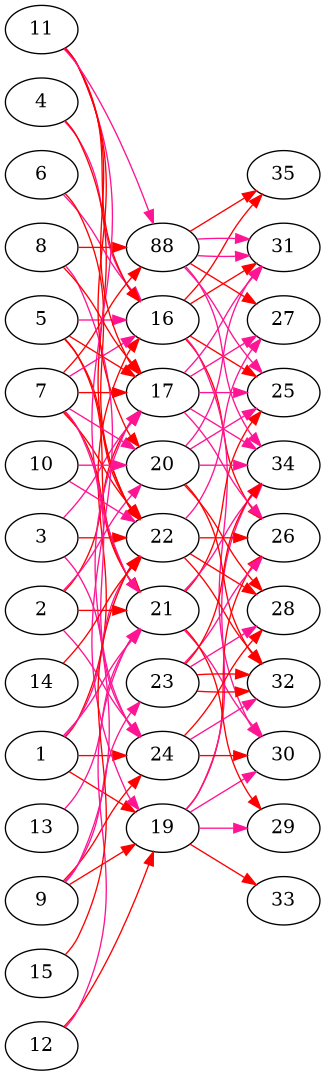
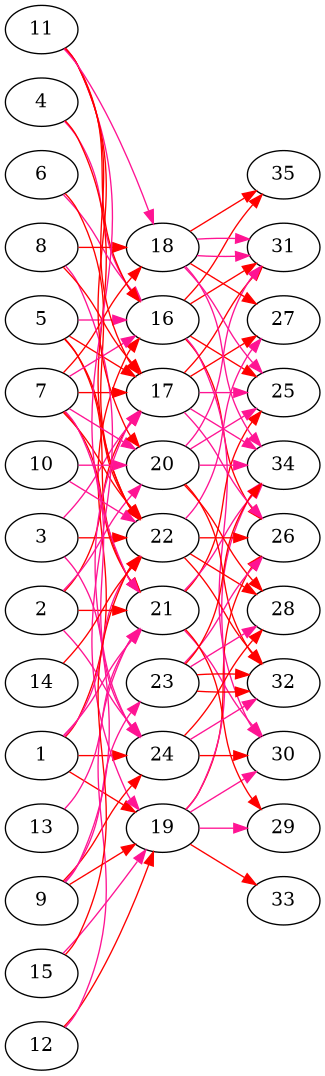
(163, 247) -> (163, 247)
(220, 326) -> (220, 326)
(213, 362) -> (213, 362)
none -> (96, 915)
